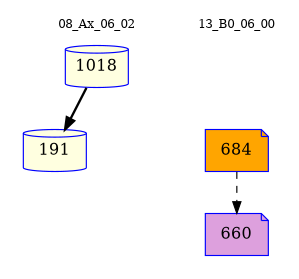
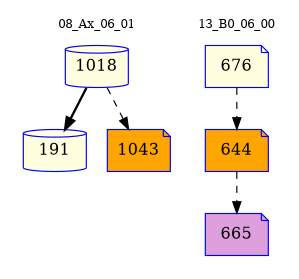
(97, 25) -> (97, 25)
none -> (237, 66)
none -> (139, 150)
(237, 150) -> (237, 150)
(237, 235) -> (237, 235)
